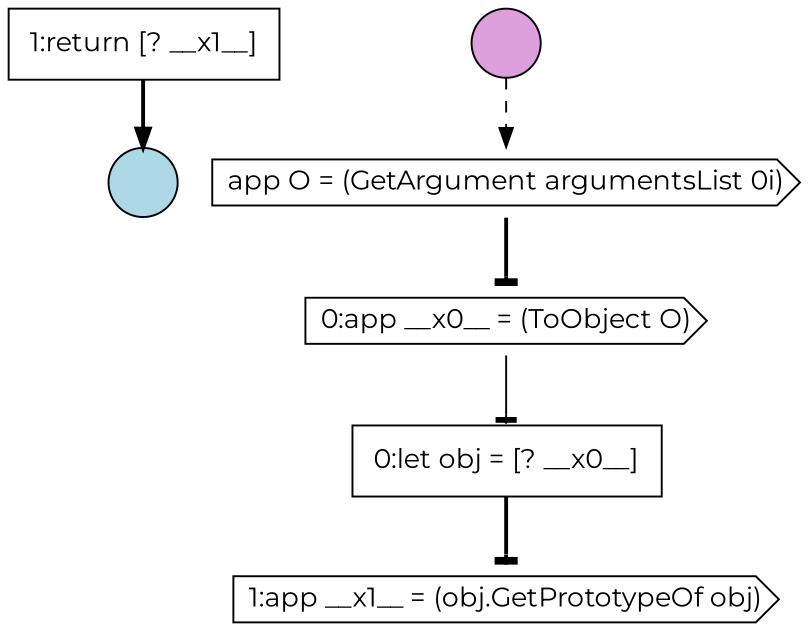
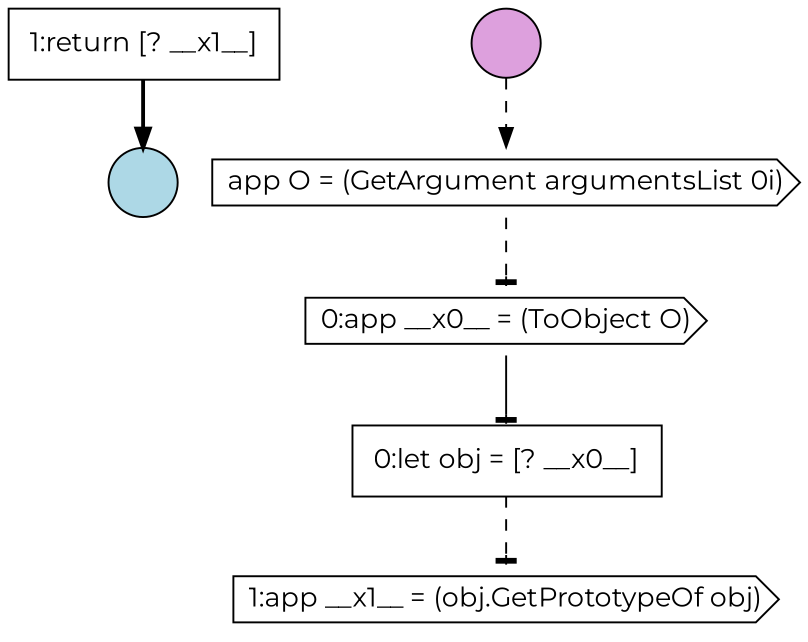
(506, 247) -> (506, 247)
(506, 525) -> (506, 525)
